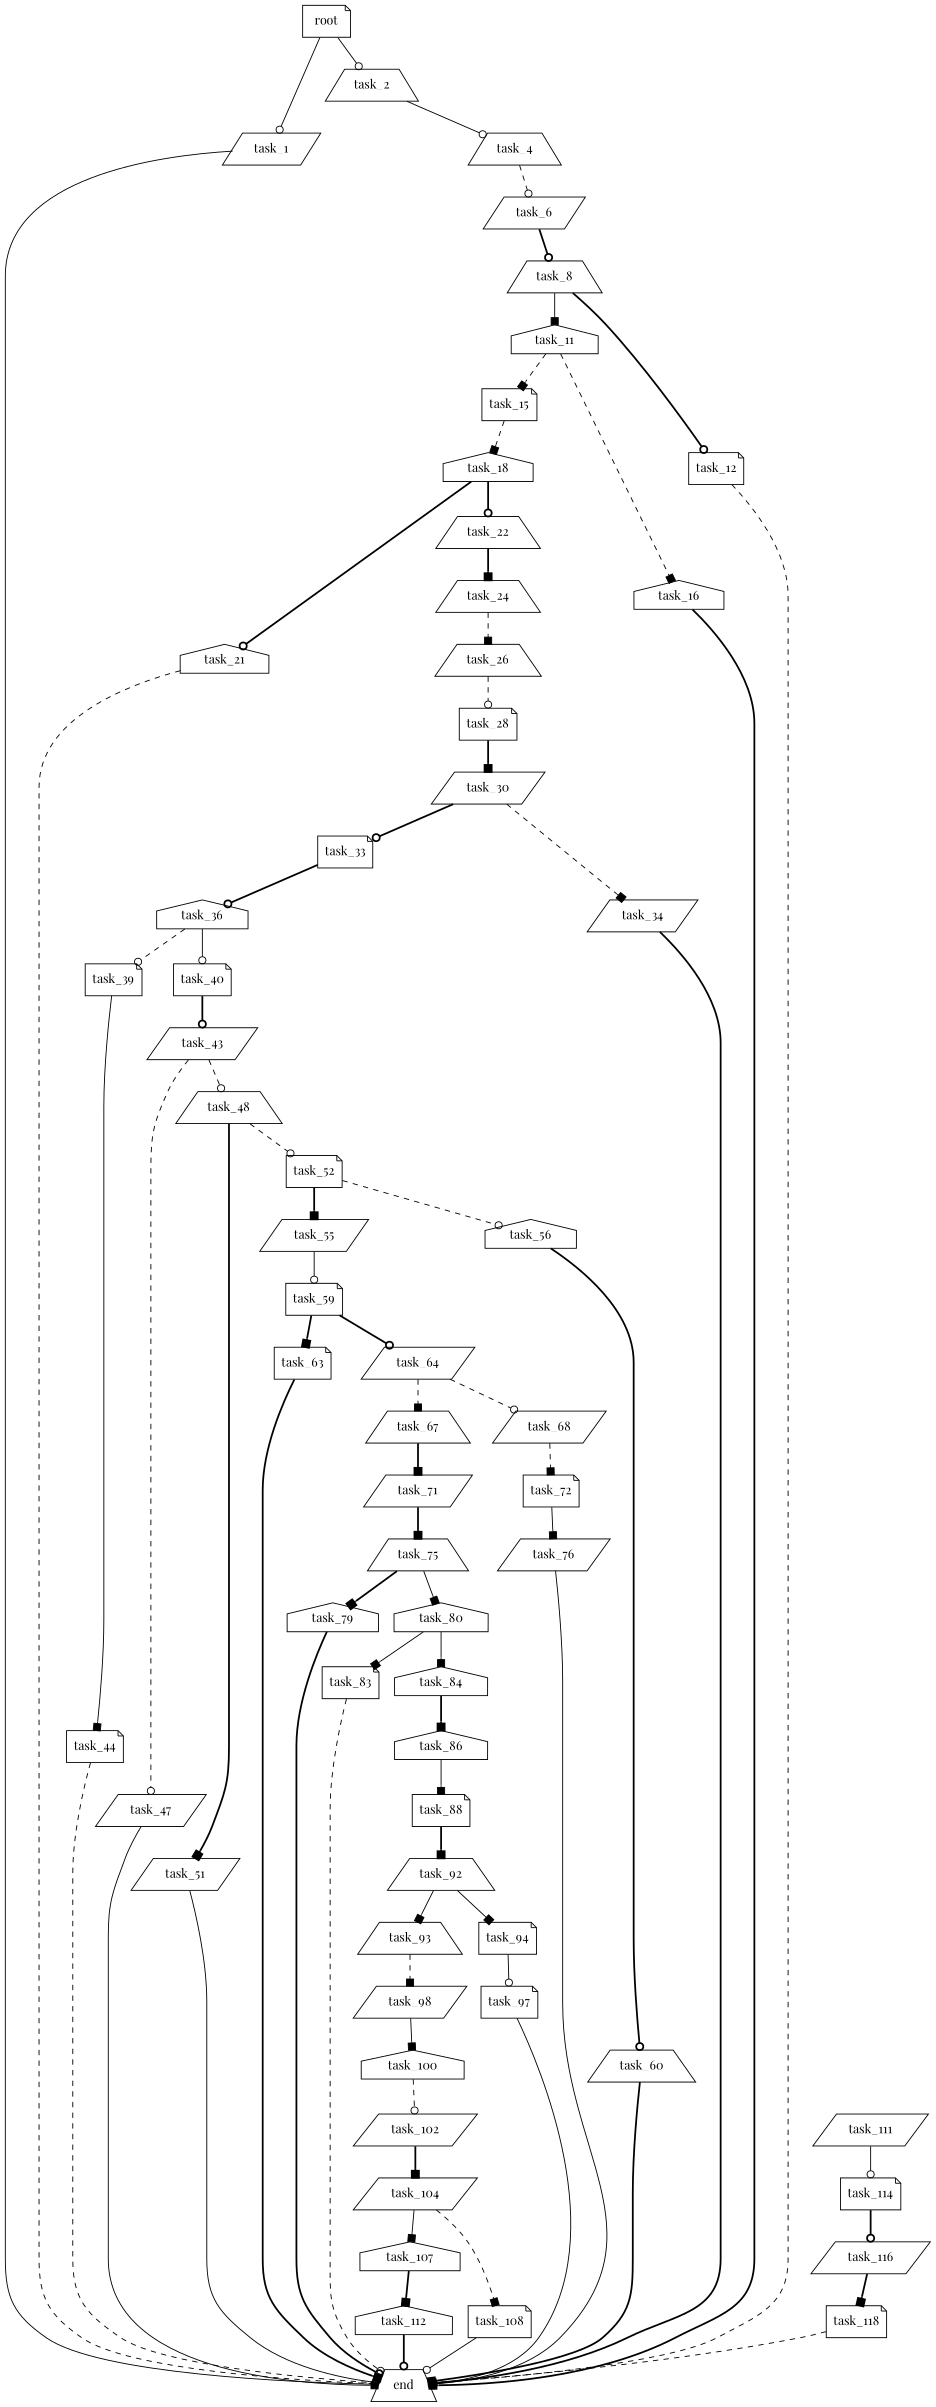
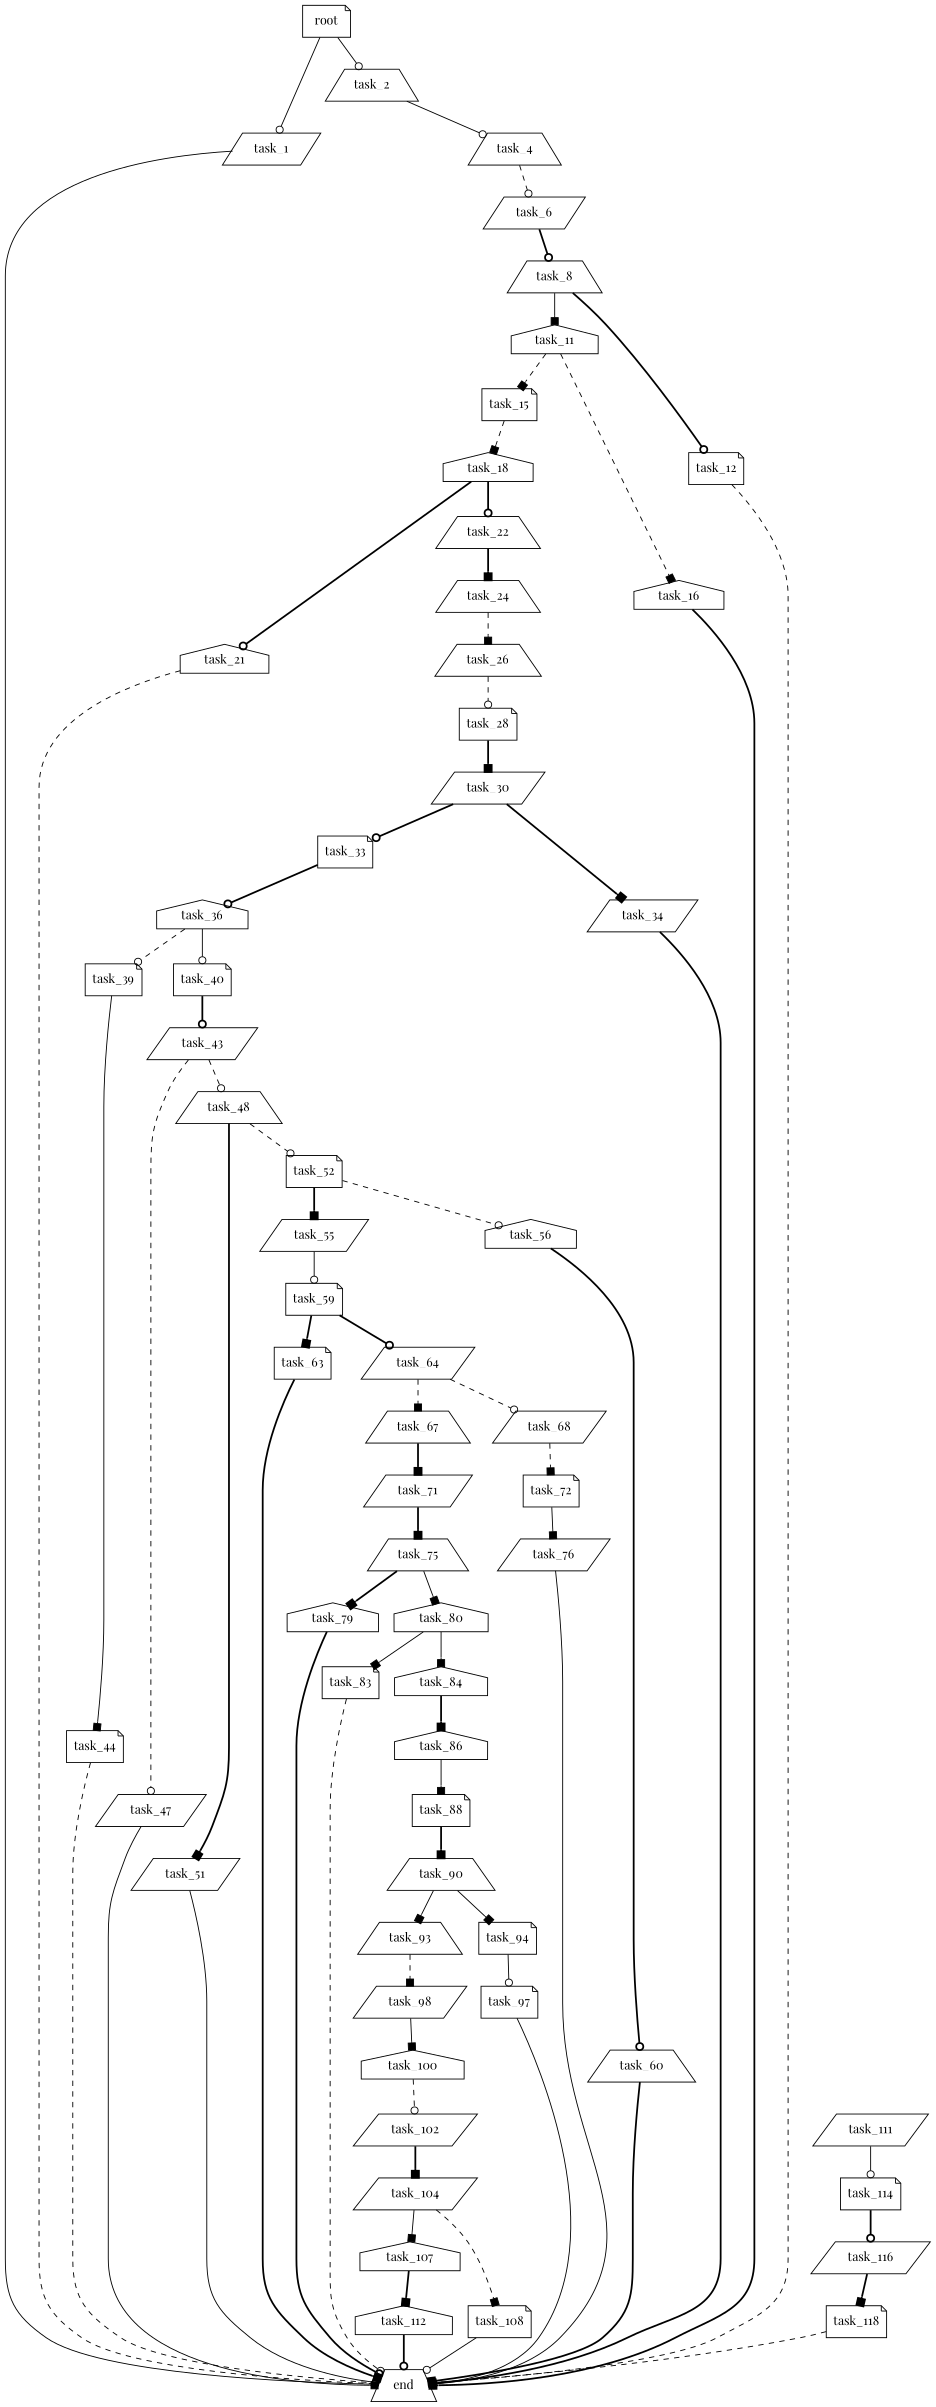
(562, 849) -> (562, 849)
(441, 1874) -> (441, 1874)
